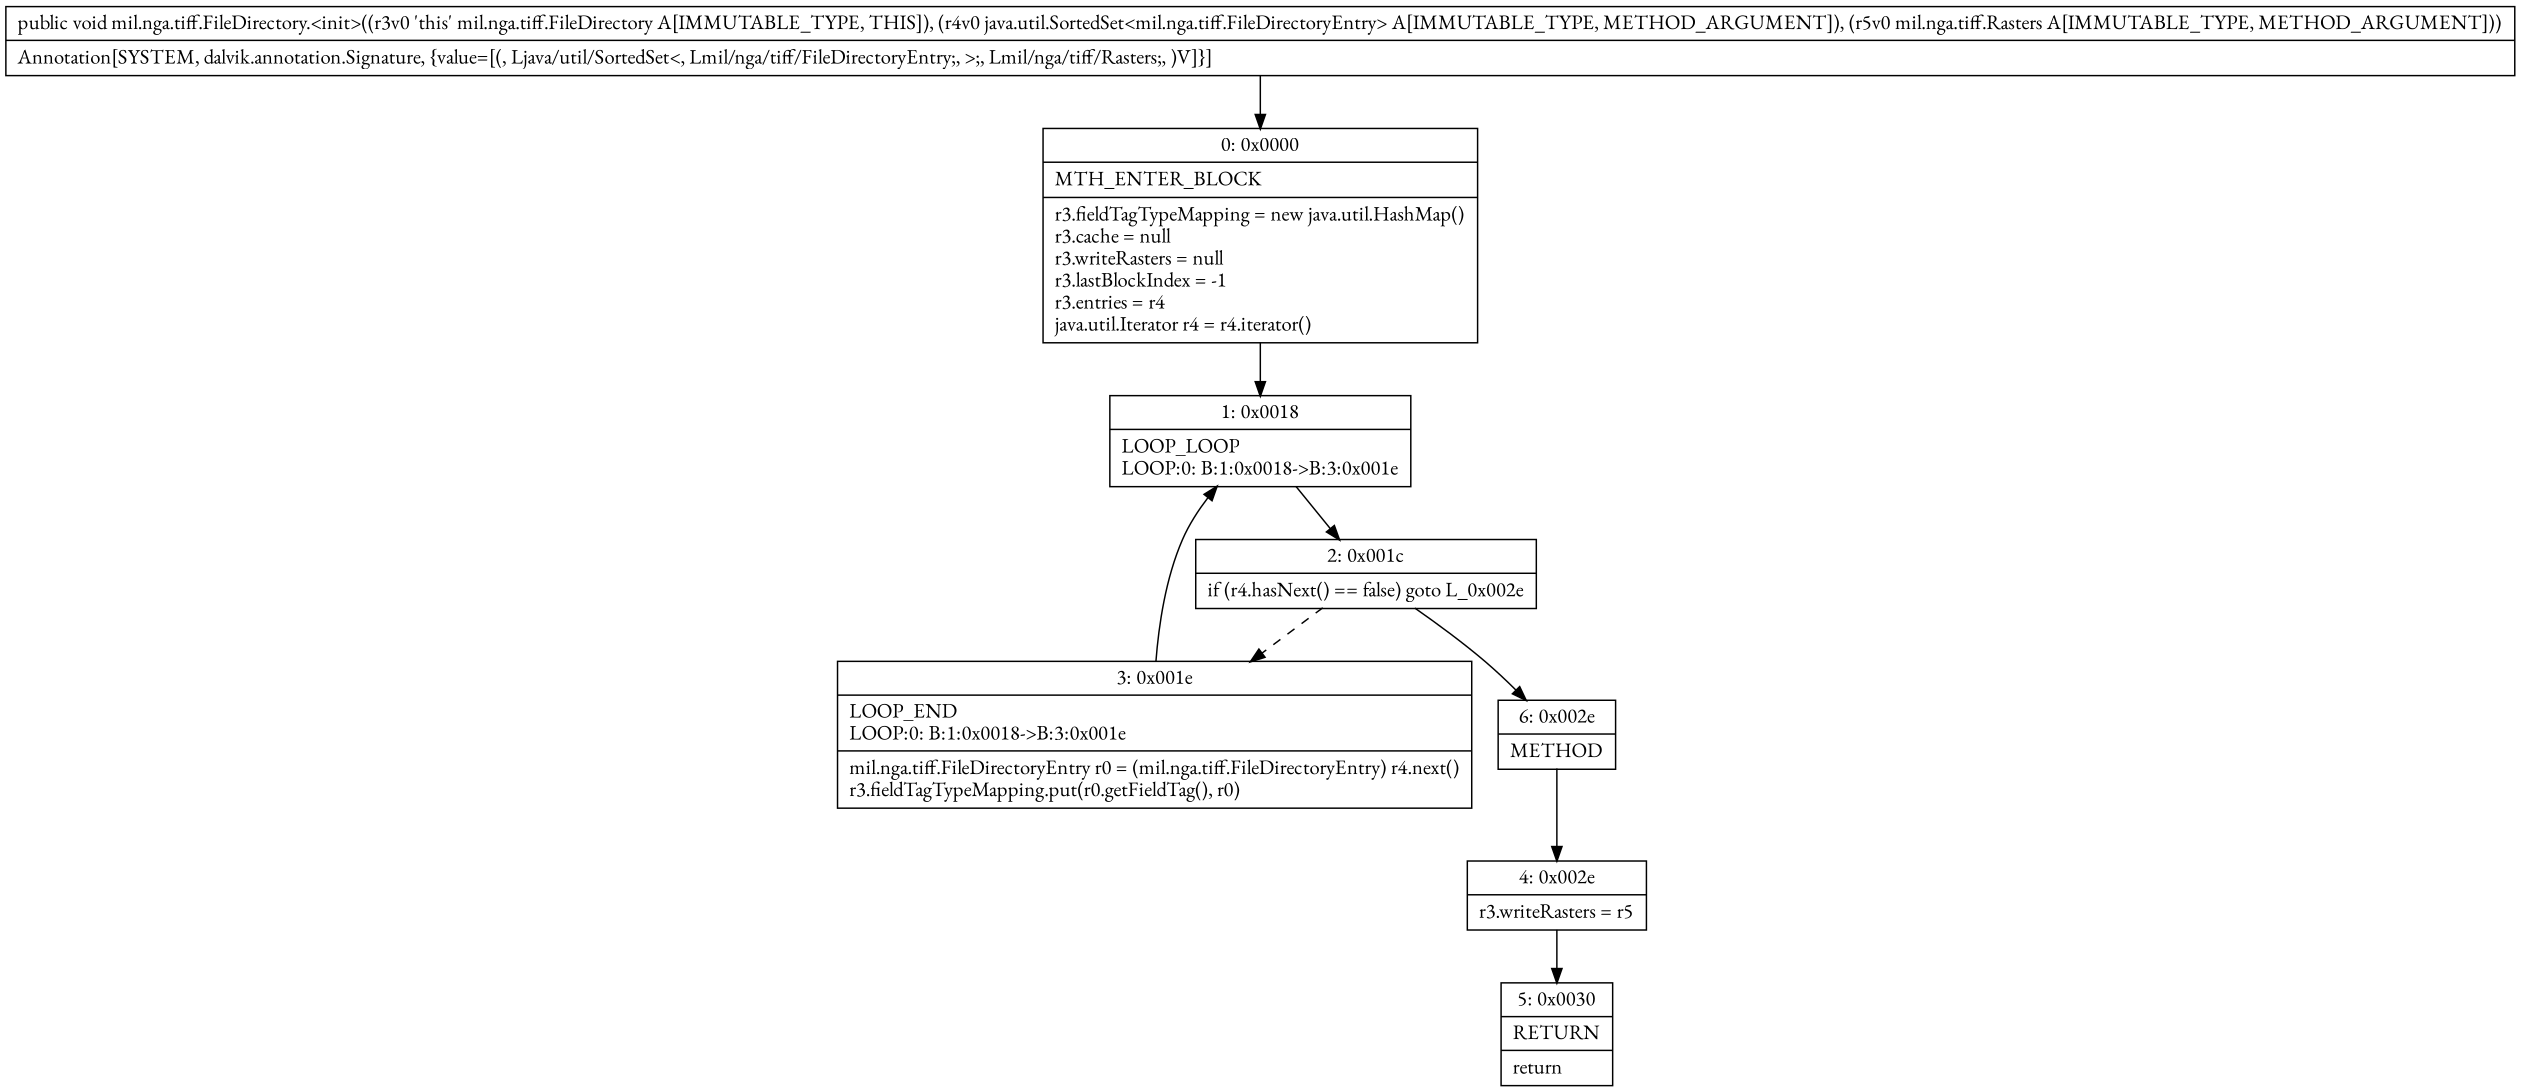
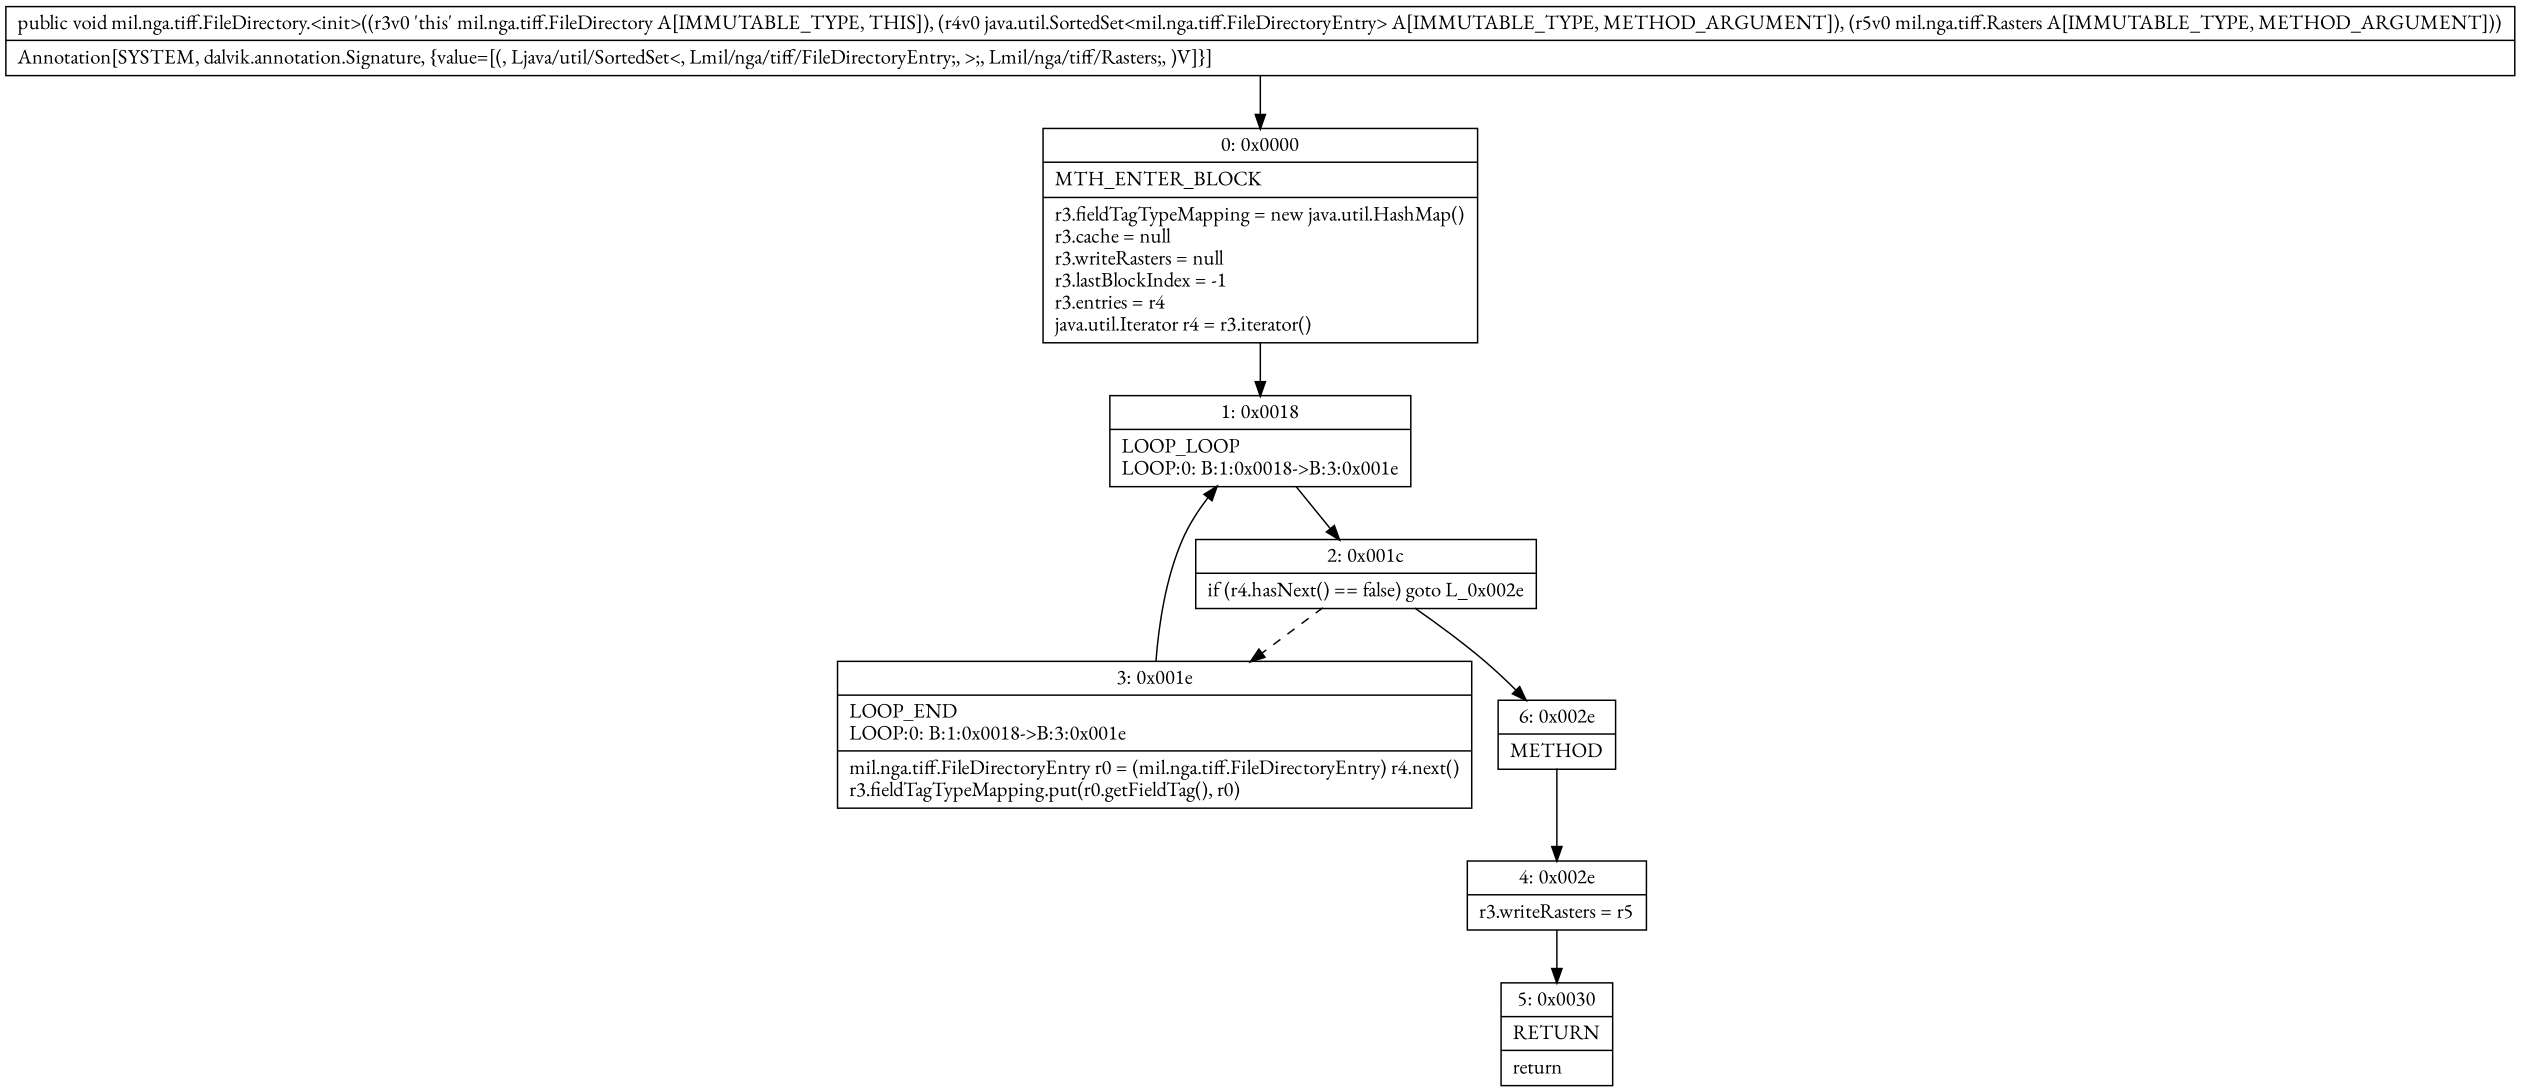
(1183, 324) -> (1183, 324)
